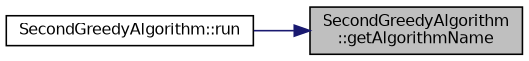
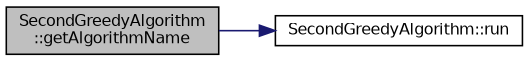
(274, 31) -> (239, 31)
